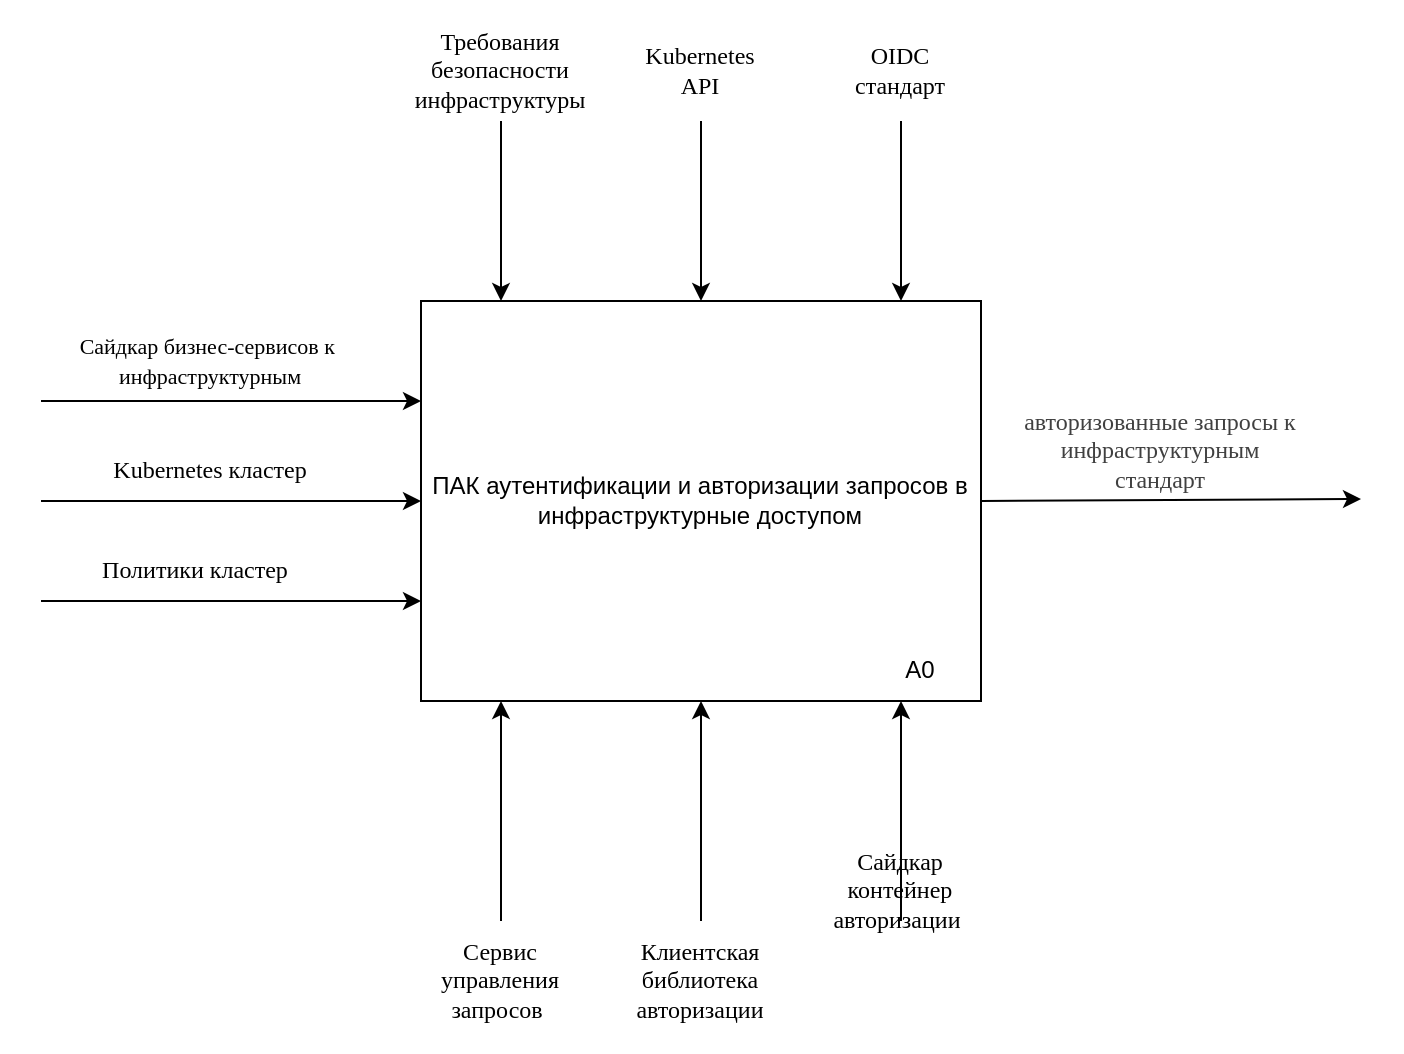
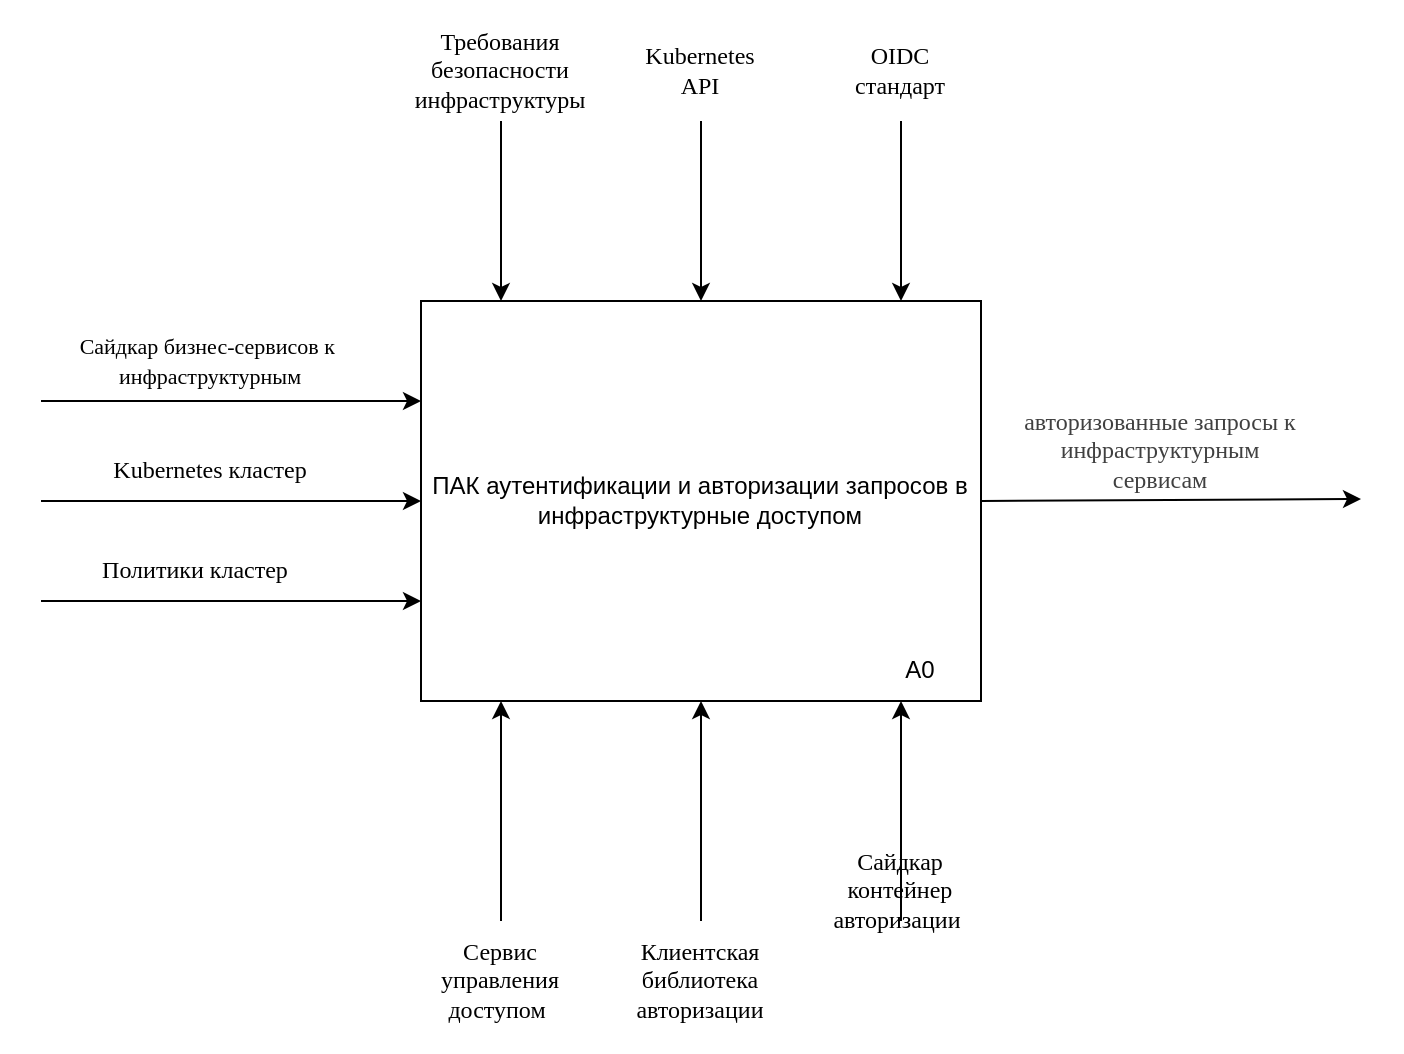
(1161, 451) -> (1161, 451)
(501, 981) -> (501, 981)
